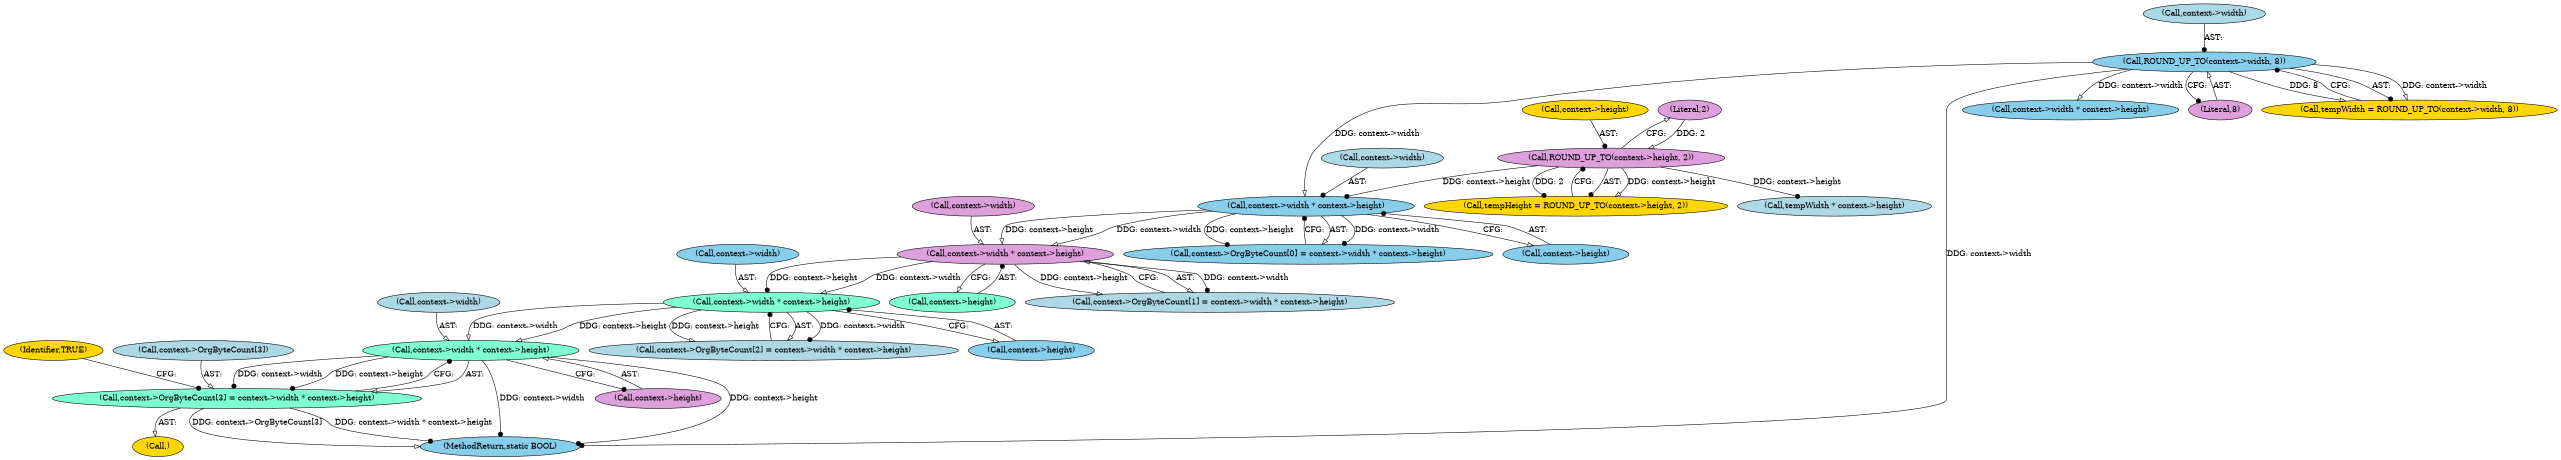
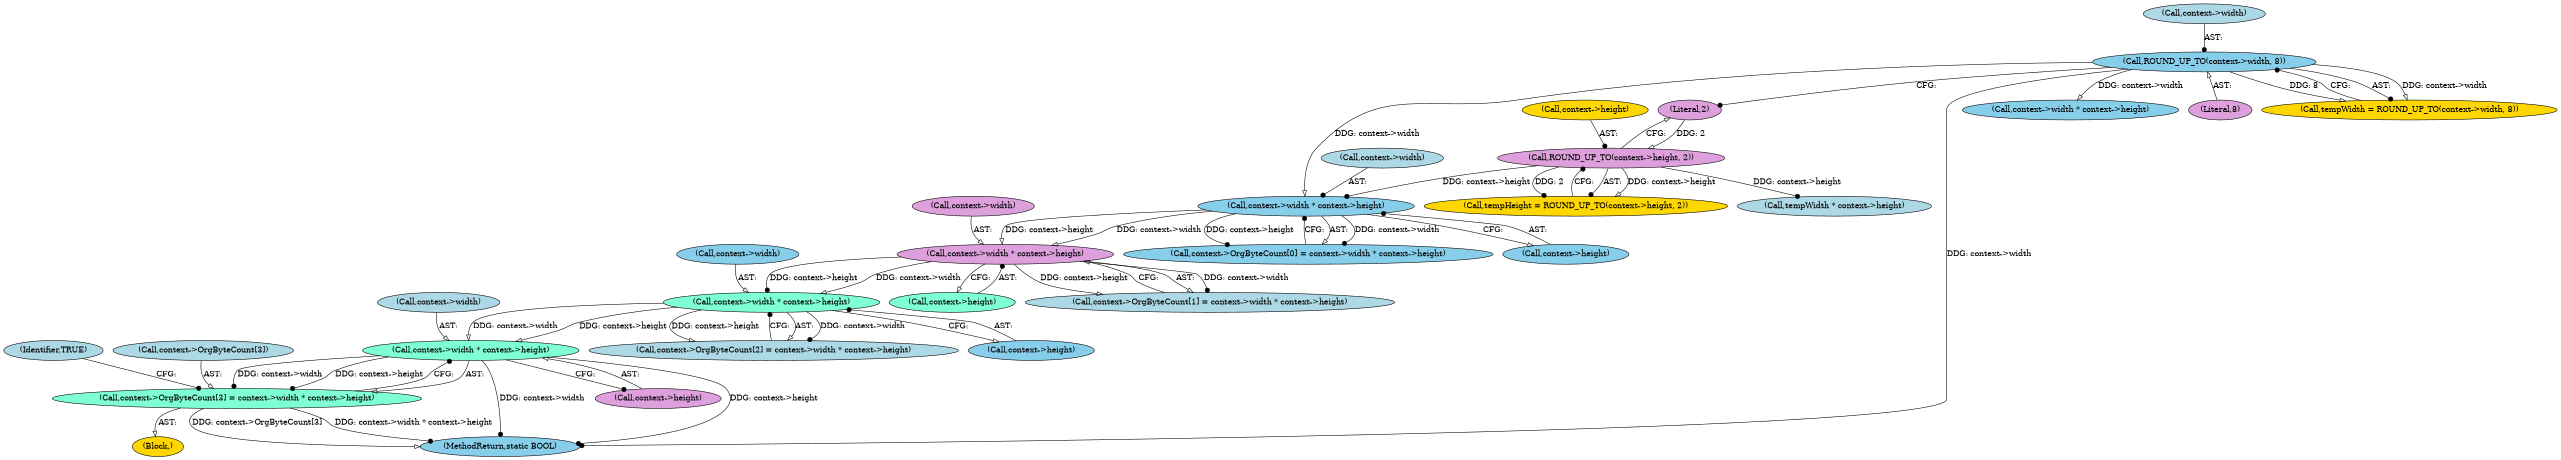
(2186, 87) -> (1916, 82)
(53, 350) -> (53, 350)
(158, 447) -> (158, 447)
